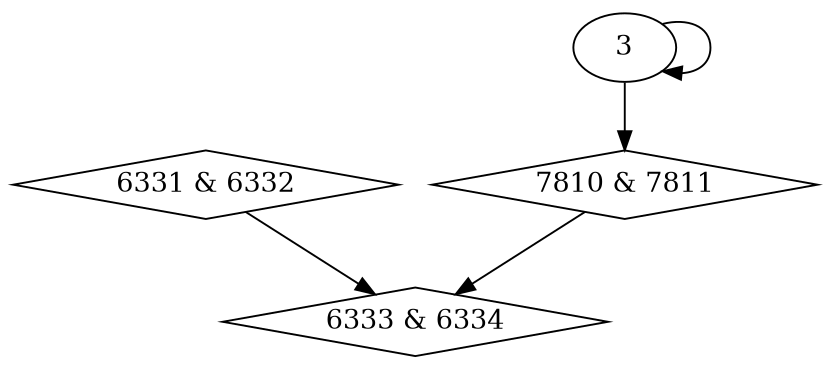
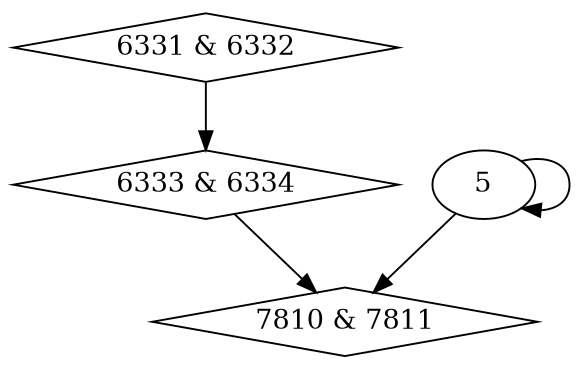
(625, 48) -> (484, 185)
(528, 248) -> (268, 246)
